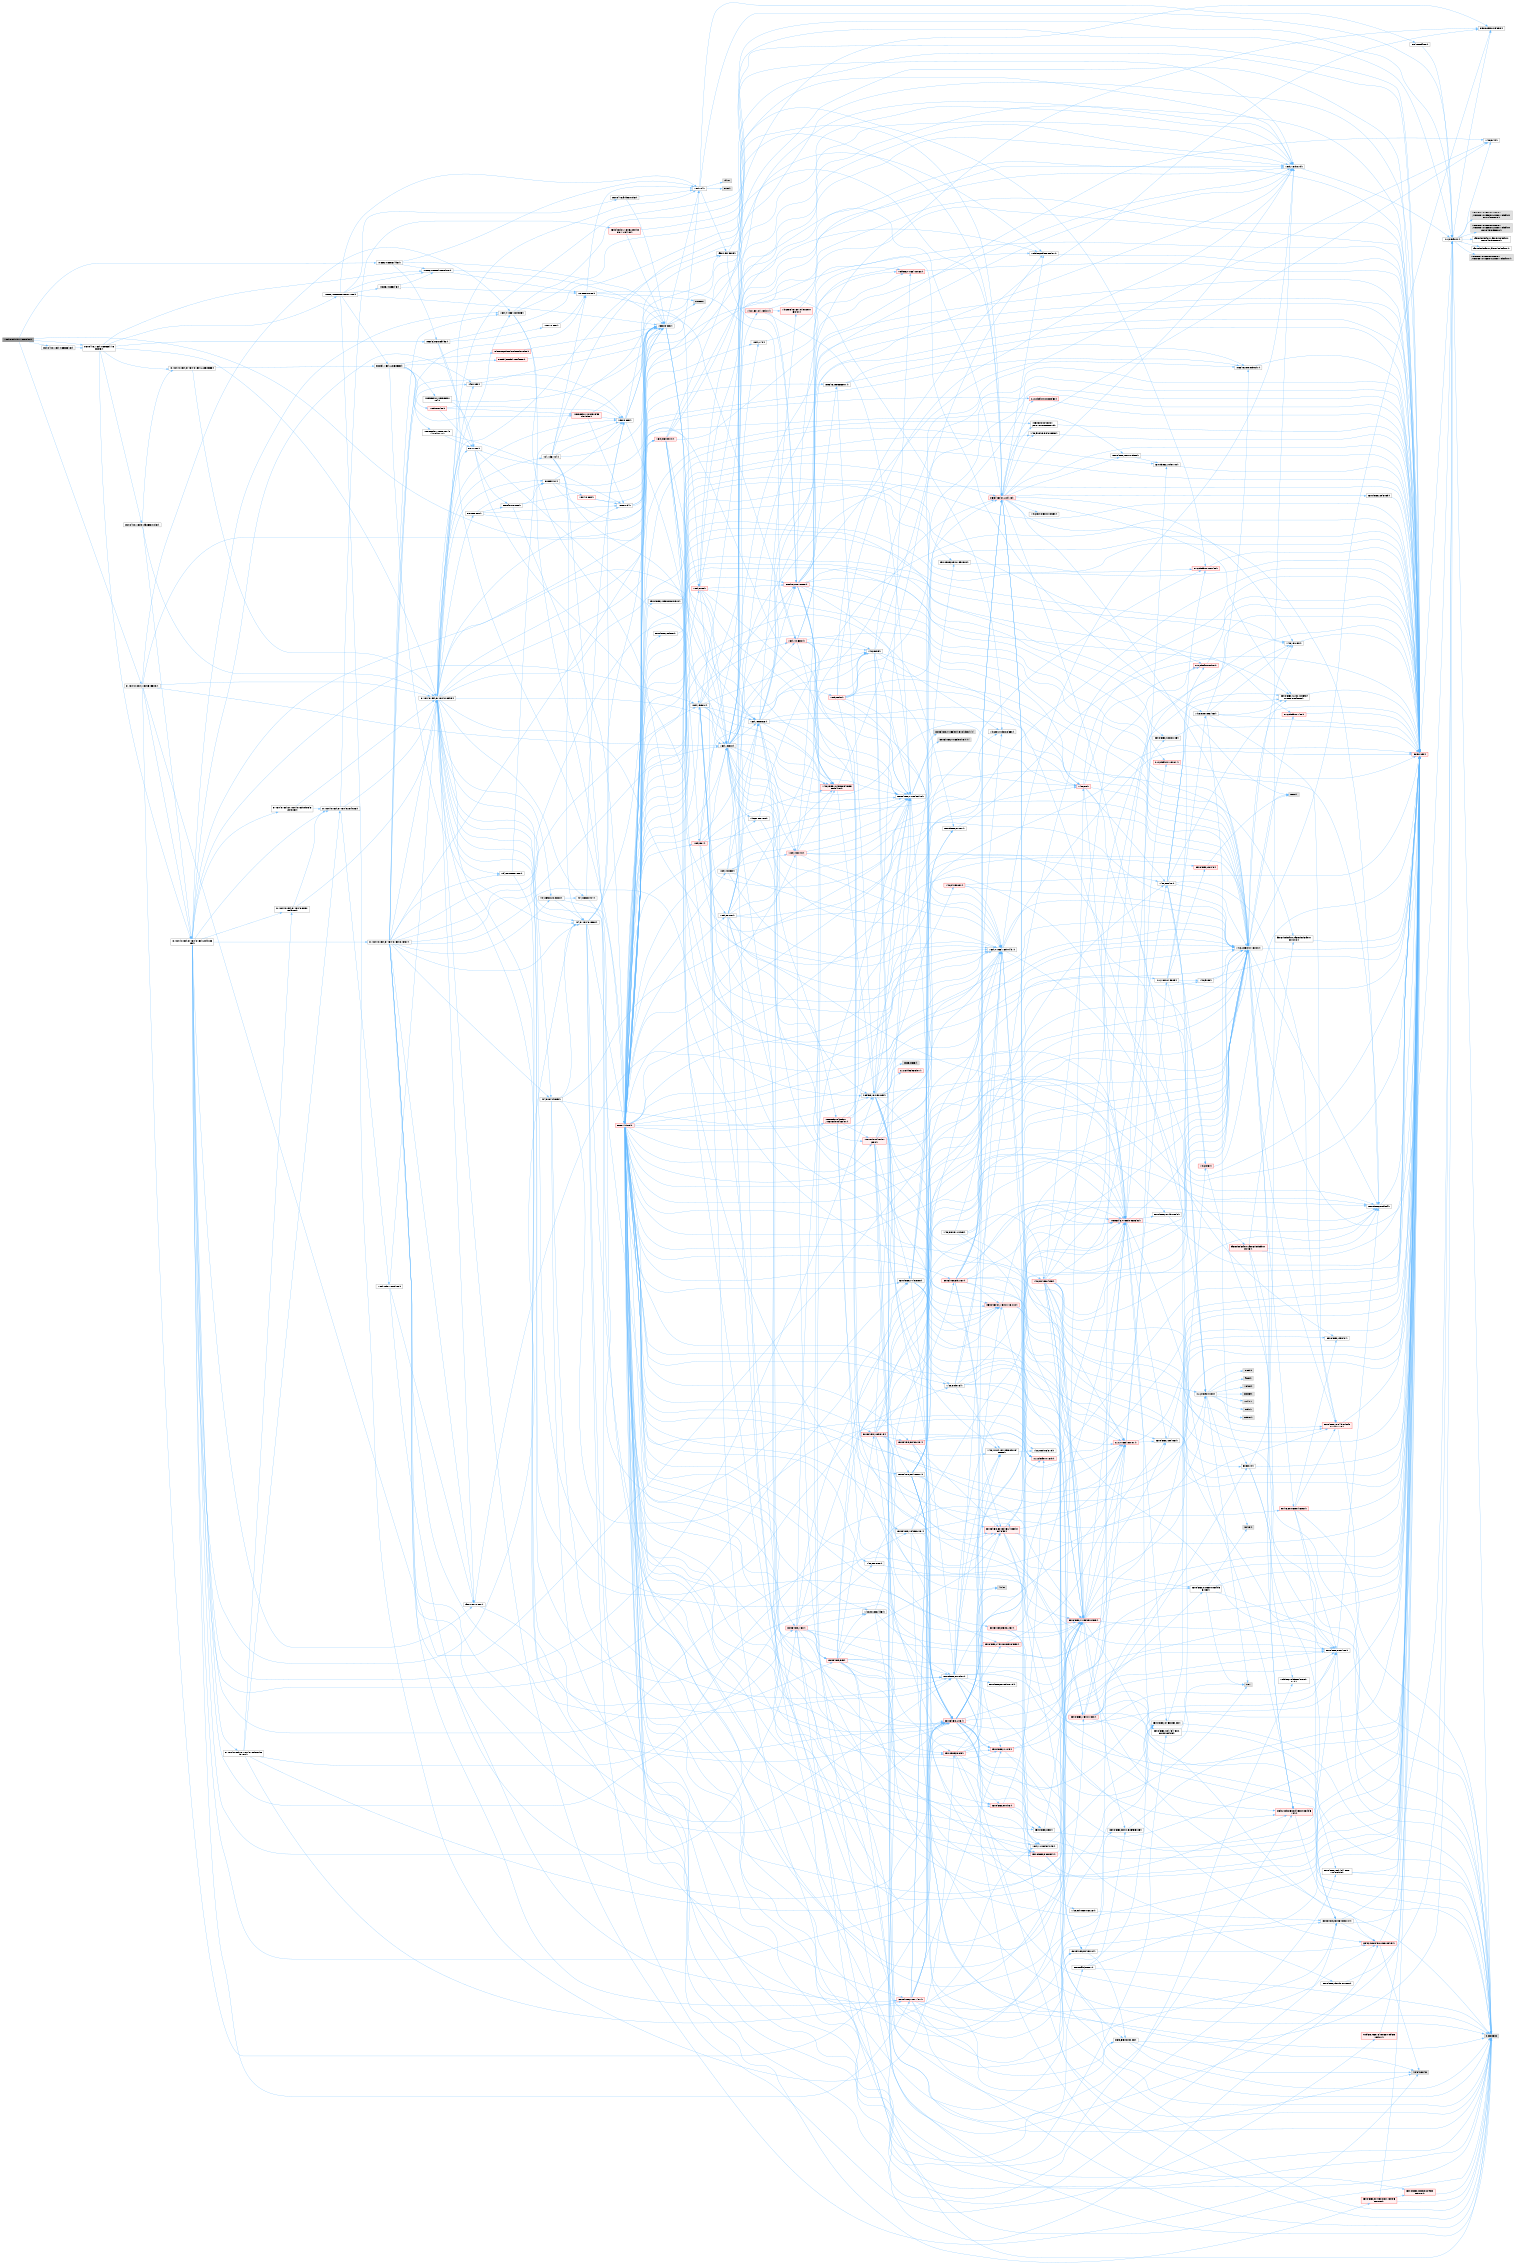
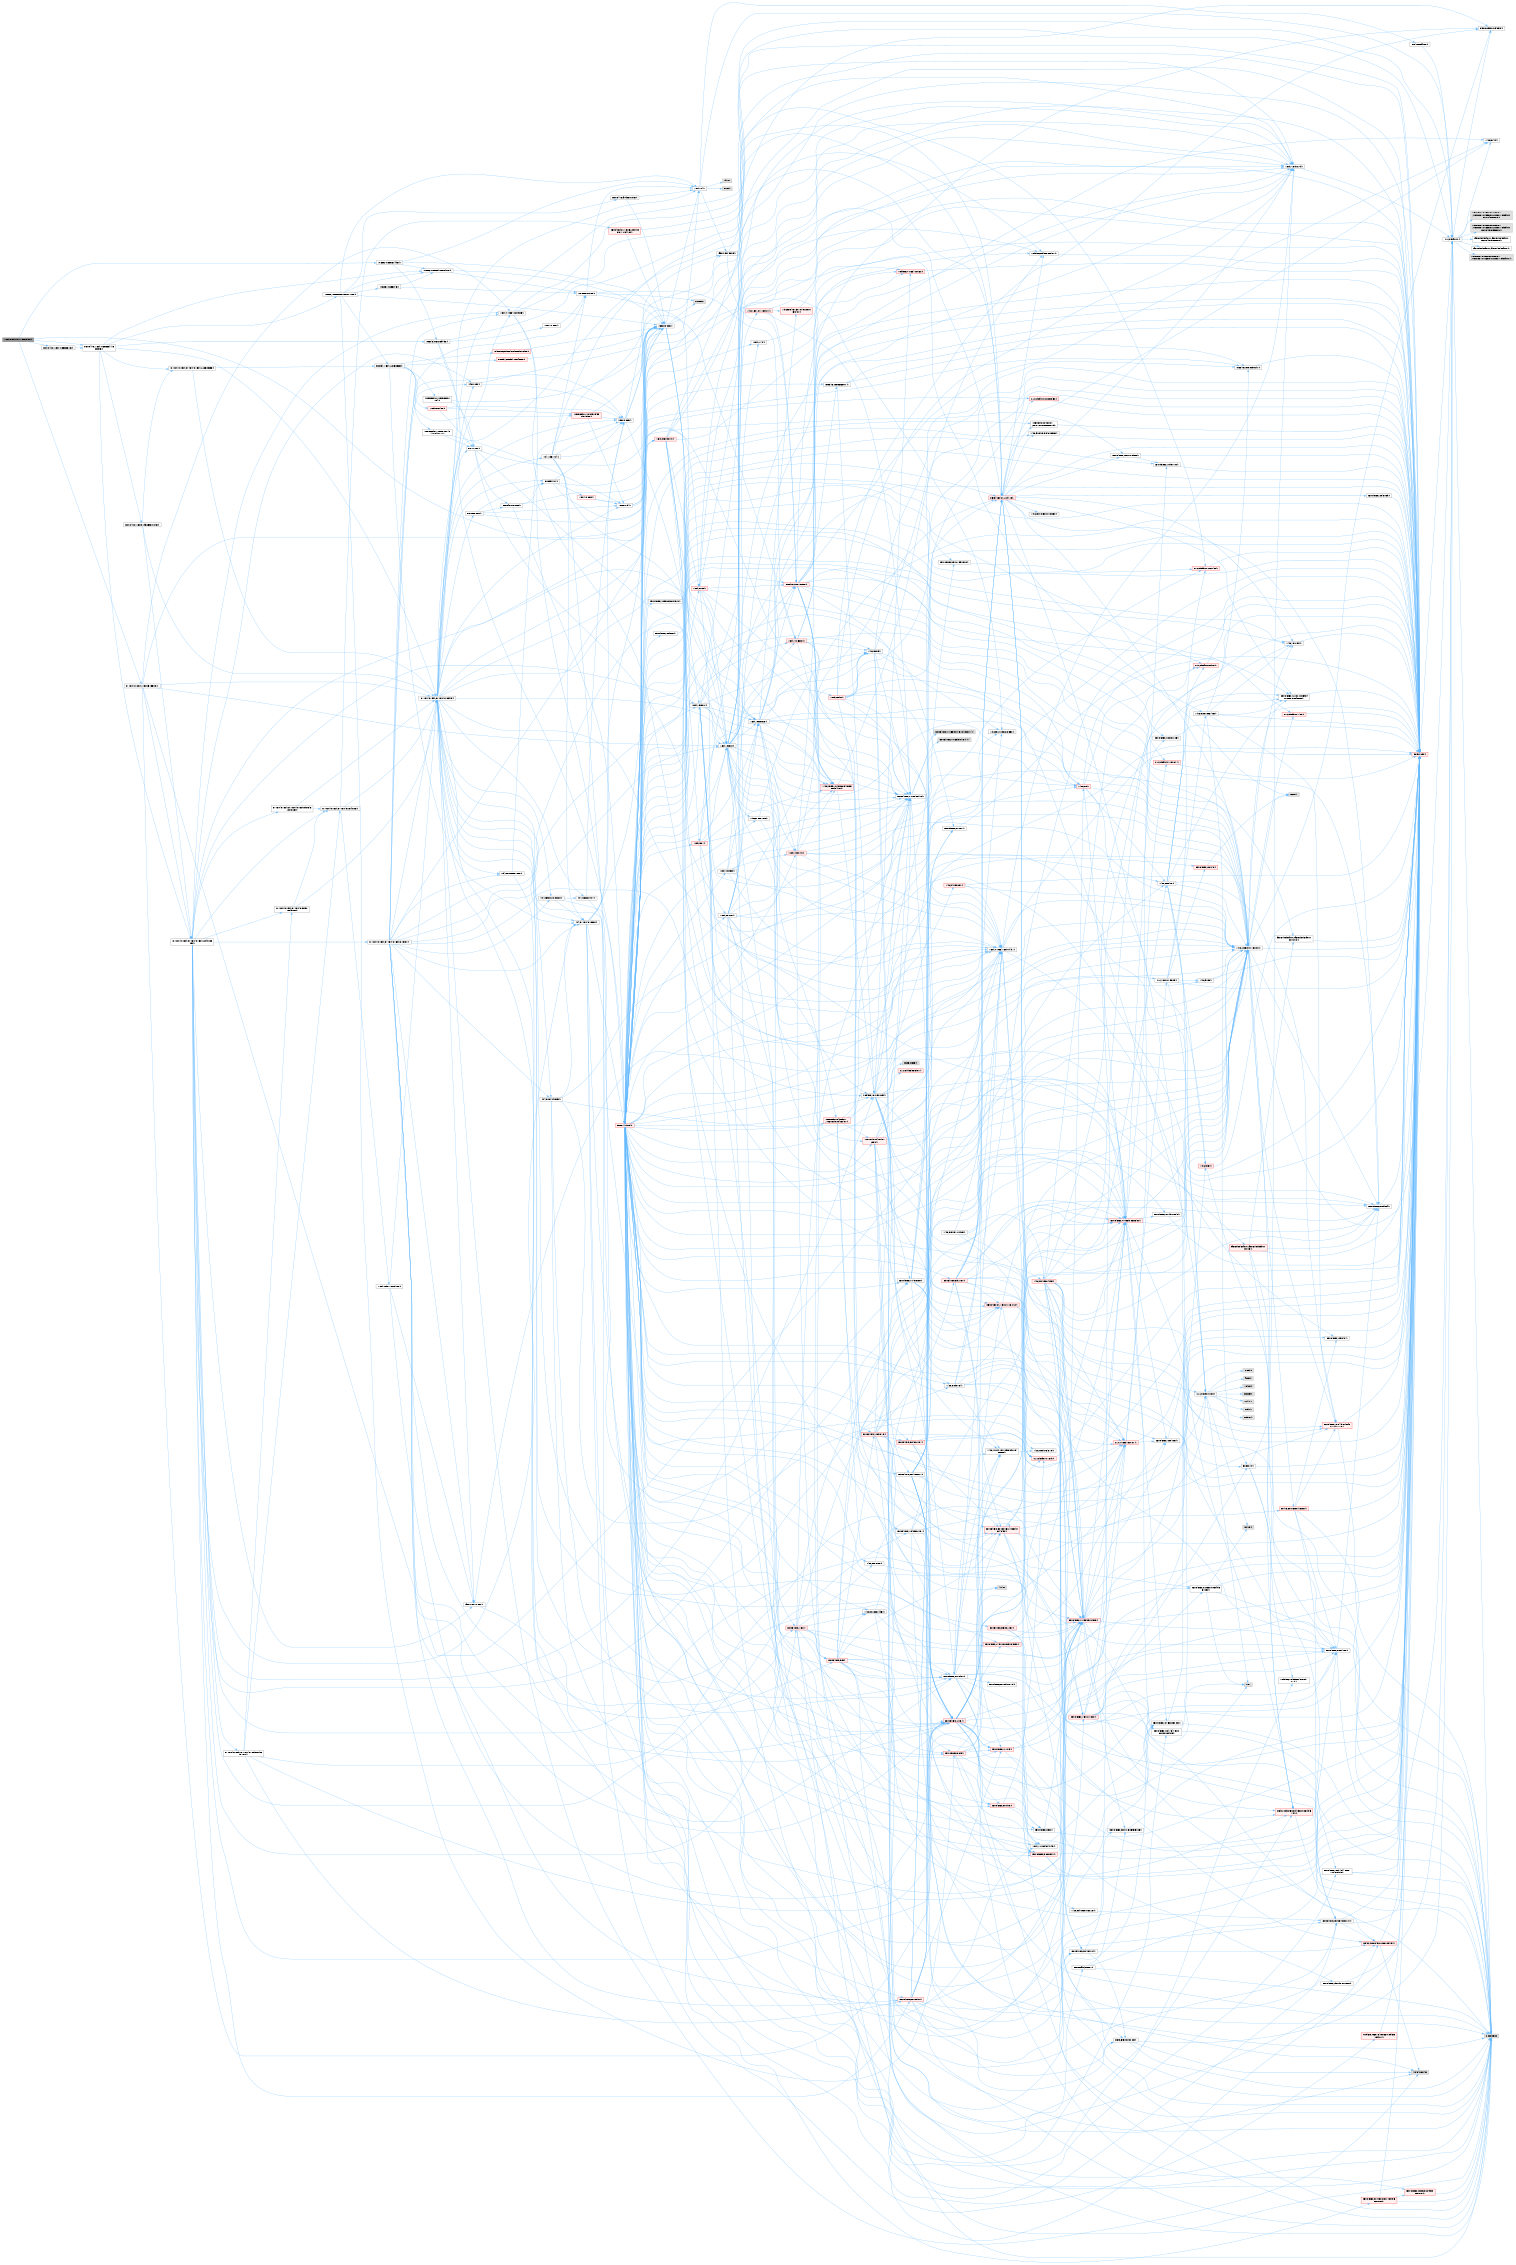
(1126, 1221) -> (1126, 1221)
(911, 1999) -> (911, 1999)
